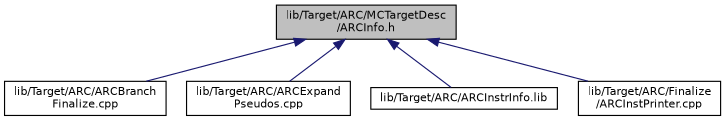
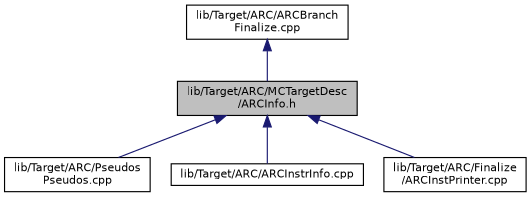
(220, 62) -> (267, 66)
(268, 98) -> (77, 175)
(464, 98) -> (267, 175)
